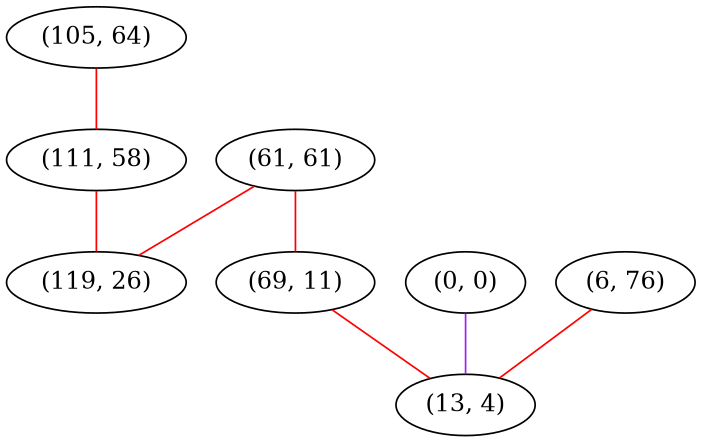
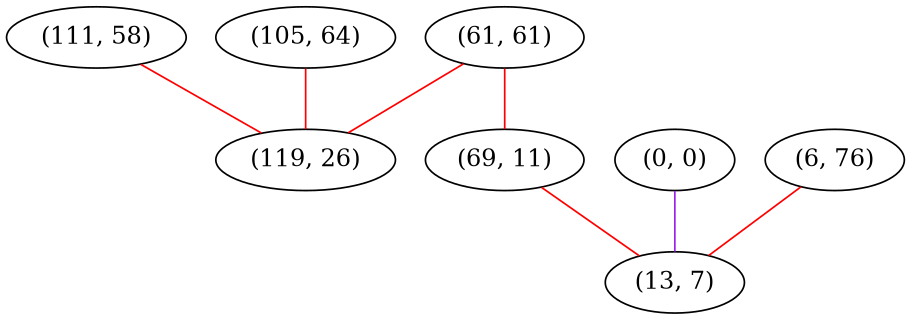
(96, 99) -> (306, 99)
(466, 405) -> (675, 282)
